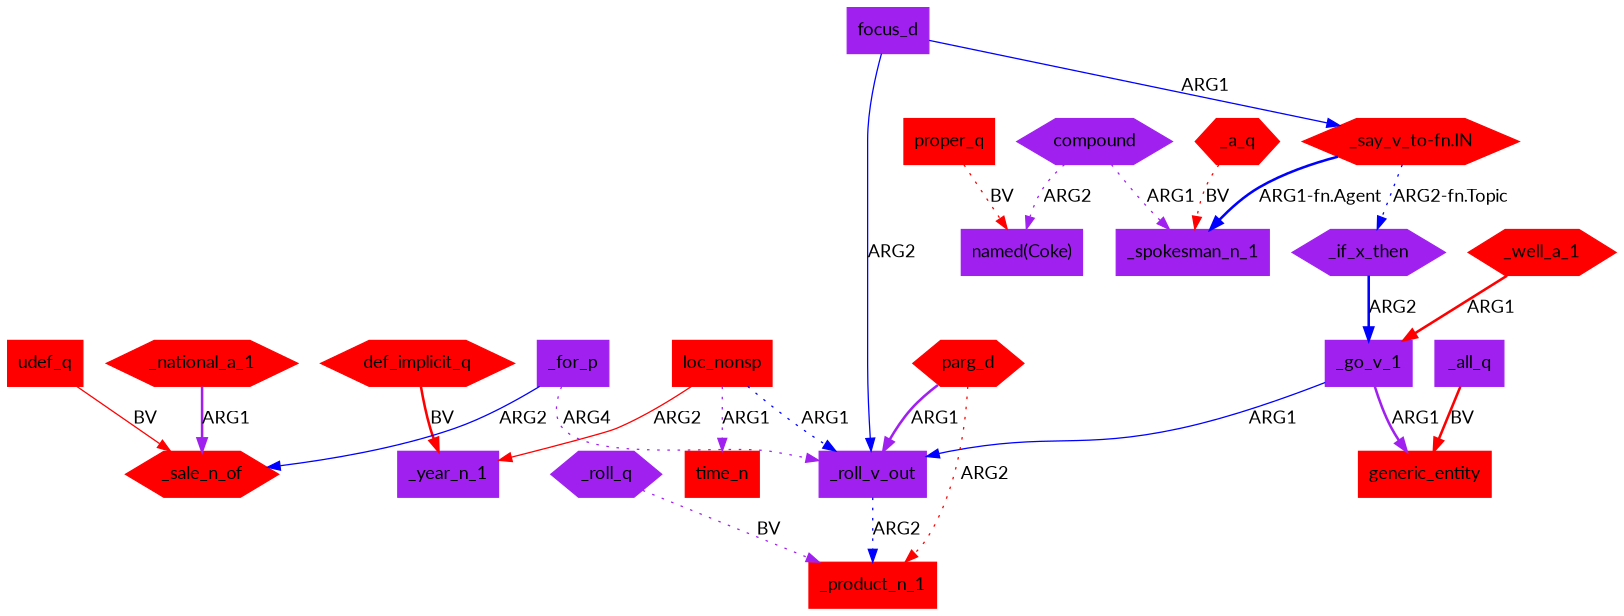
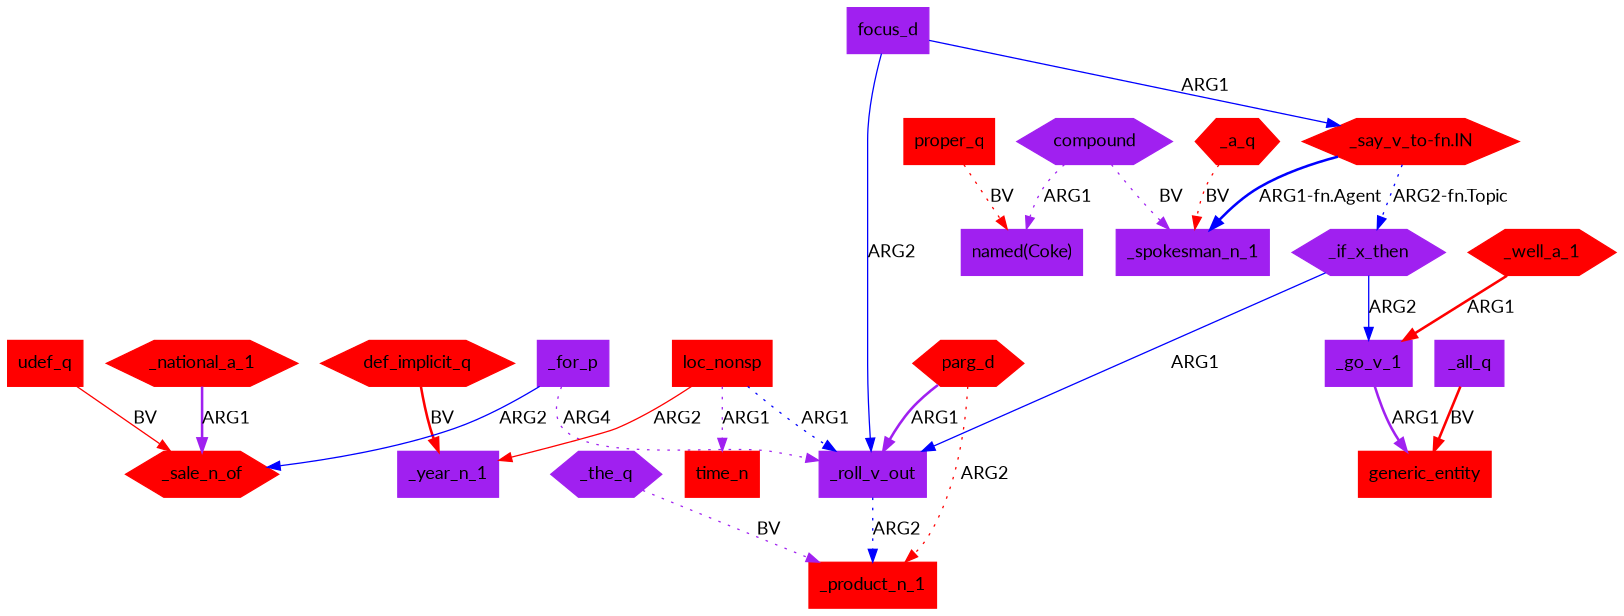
(1068, 197) -> (1068, 197)
(1171, 197) -> (1171, 197)
(1369, 302) -> (1369, 302)
(1136, 436) -> (1130, 359)
(606, 474) -> (606, 474)
